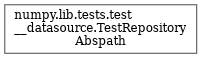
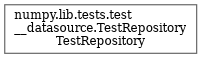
(101, 29) -> (101, 29)
